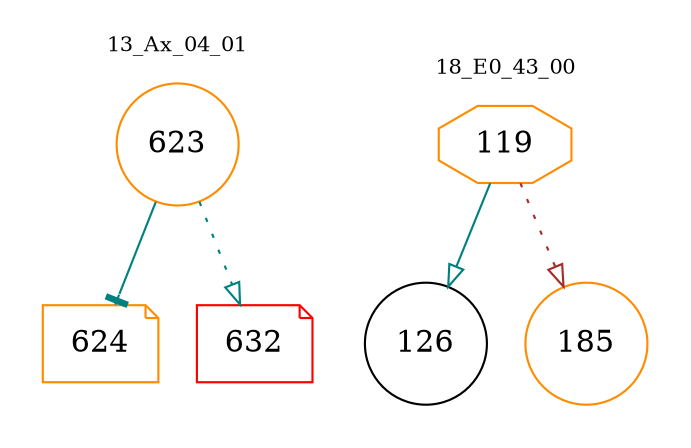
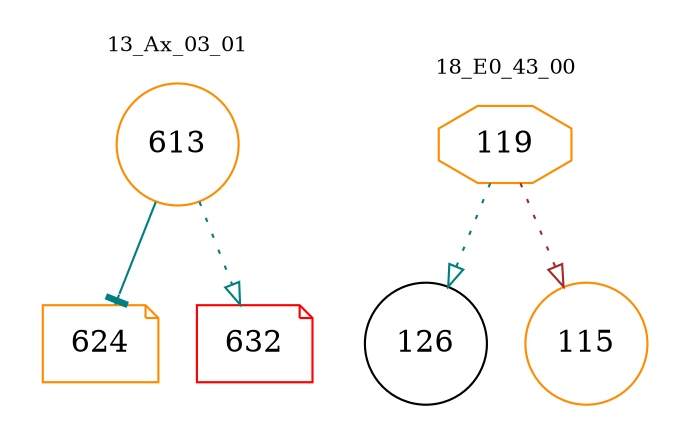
(178, 46) -> (178, 46)
(178, 144) -> (178, 144)
(473, 225) -> (473, 225)
(586, 344) -> (586, 344)
